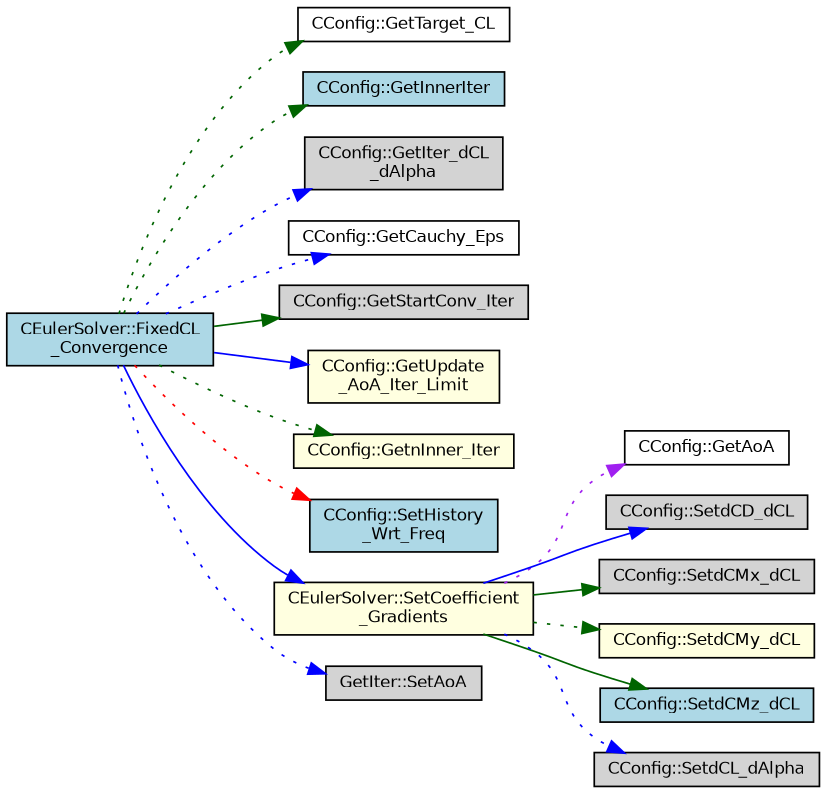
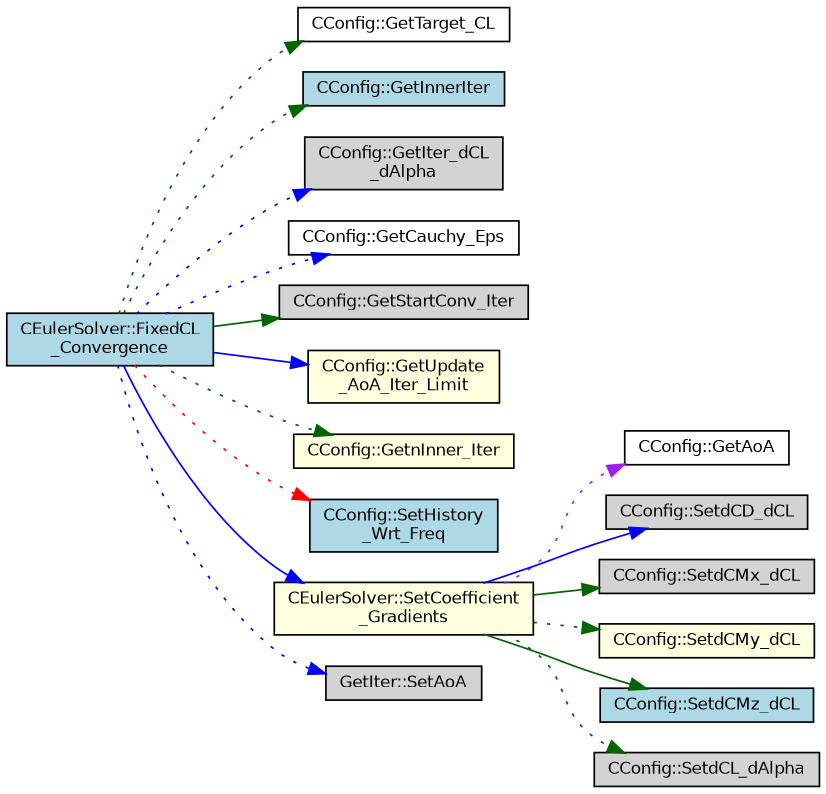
(560, 687) -> (560, 687)
